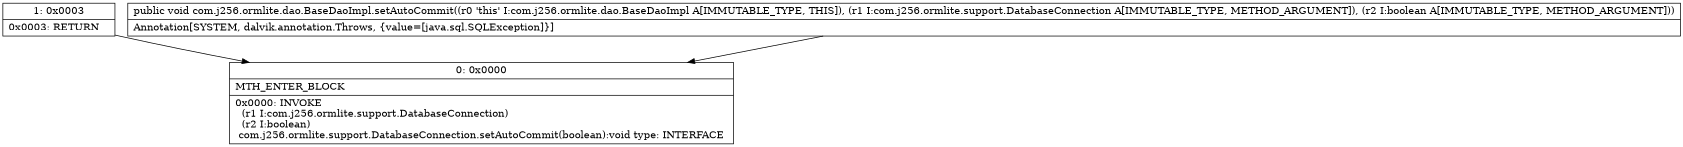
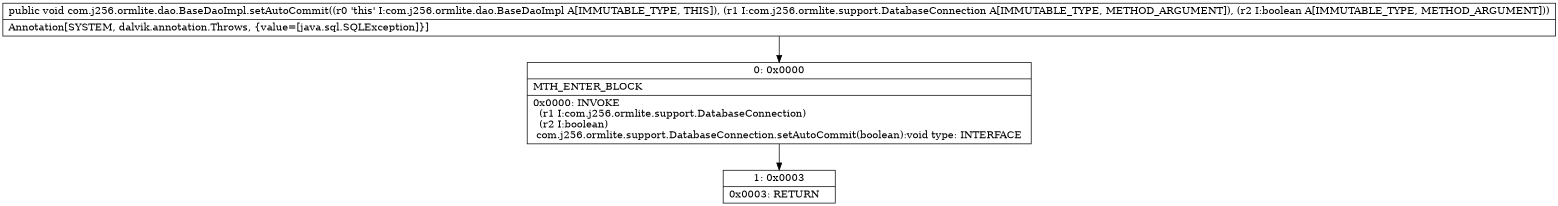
(179, 49) -> (779, 153)
